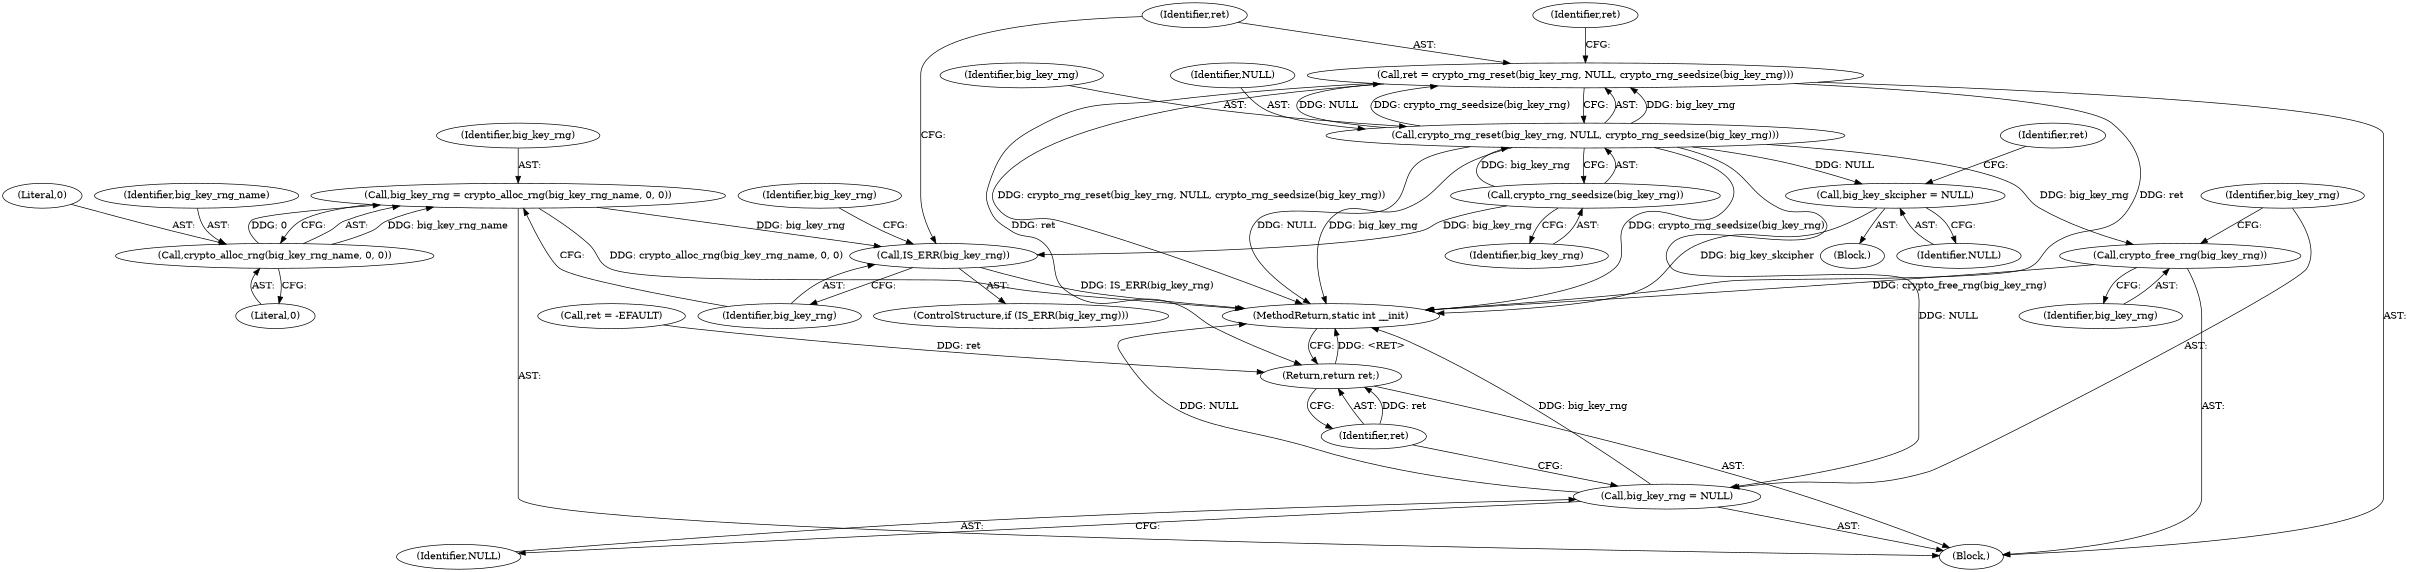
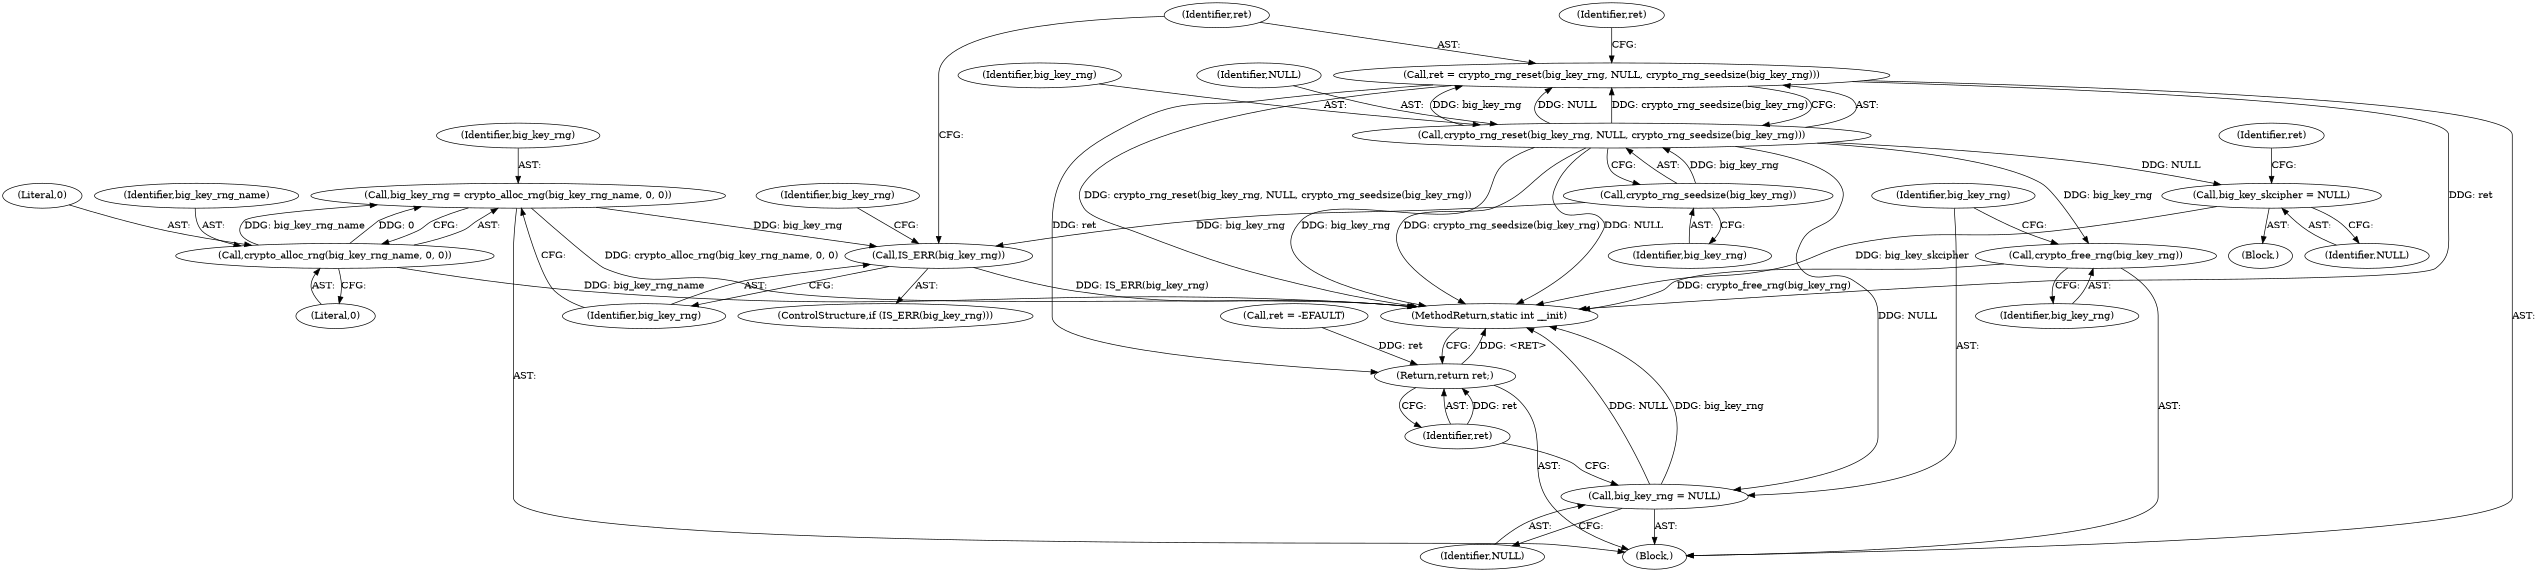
none -> (826, 302)
